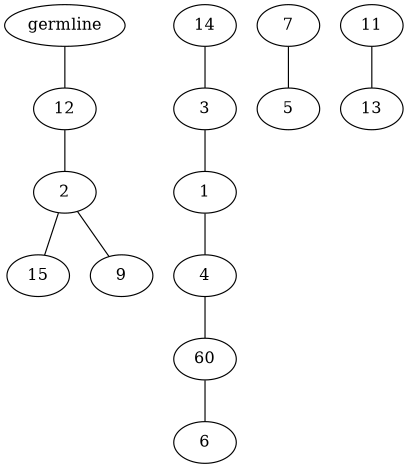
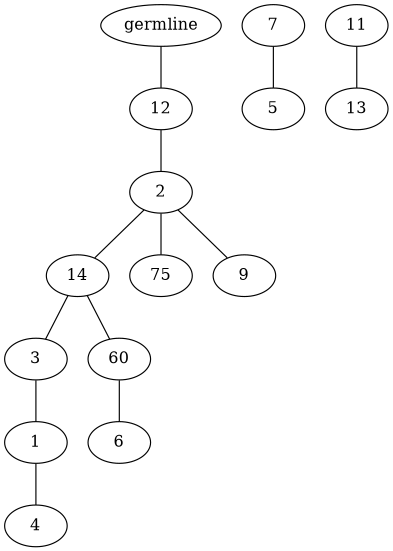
none -> (119, 234)
(38, 276) -> (161, 276)
(205, 317) -> (98, 317)
